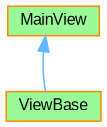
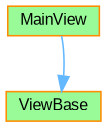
(43, 72) -> (64, 56)
